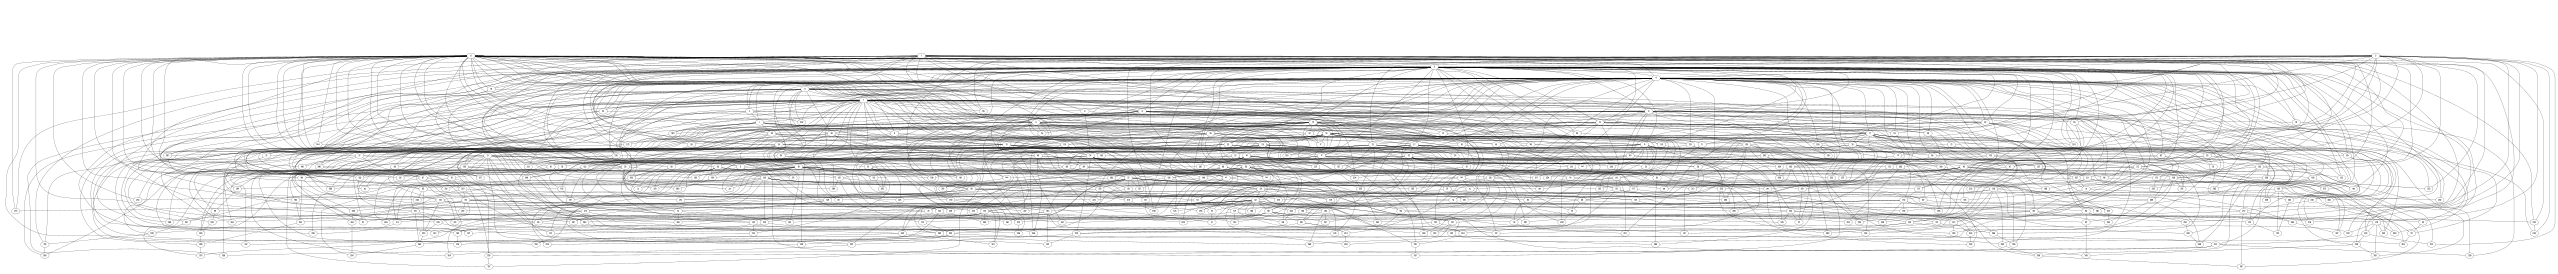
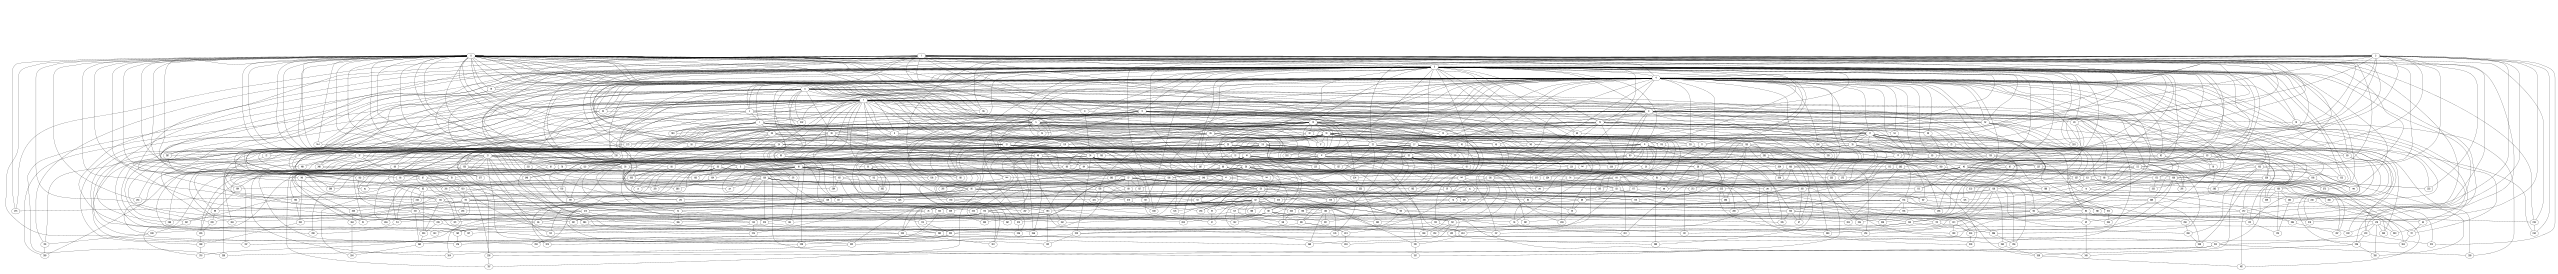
(1956, 126) -> none
(659, 137) -> (854, 139)
(739, 188) -> (595, 191)
(2440, 200) -> none
